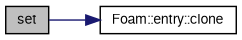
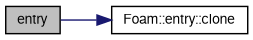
(27, 20) -> (33, 20)
